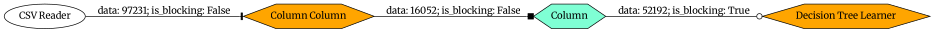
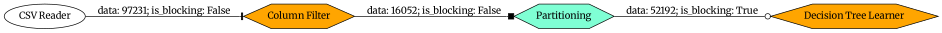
(309, 16) -> (299, 16)
(570, 16) -> (564, 16)
